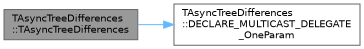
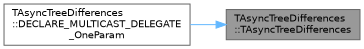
(151, 25) -> (203, 25)
